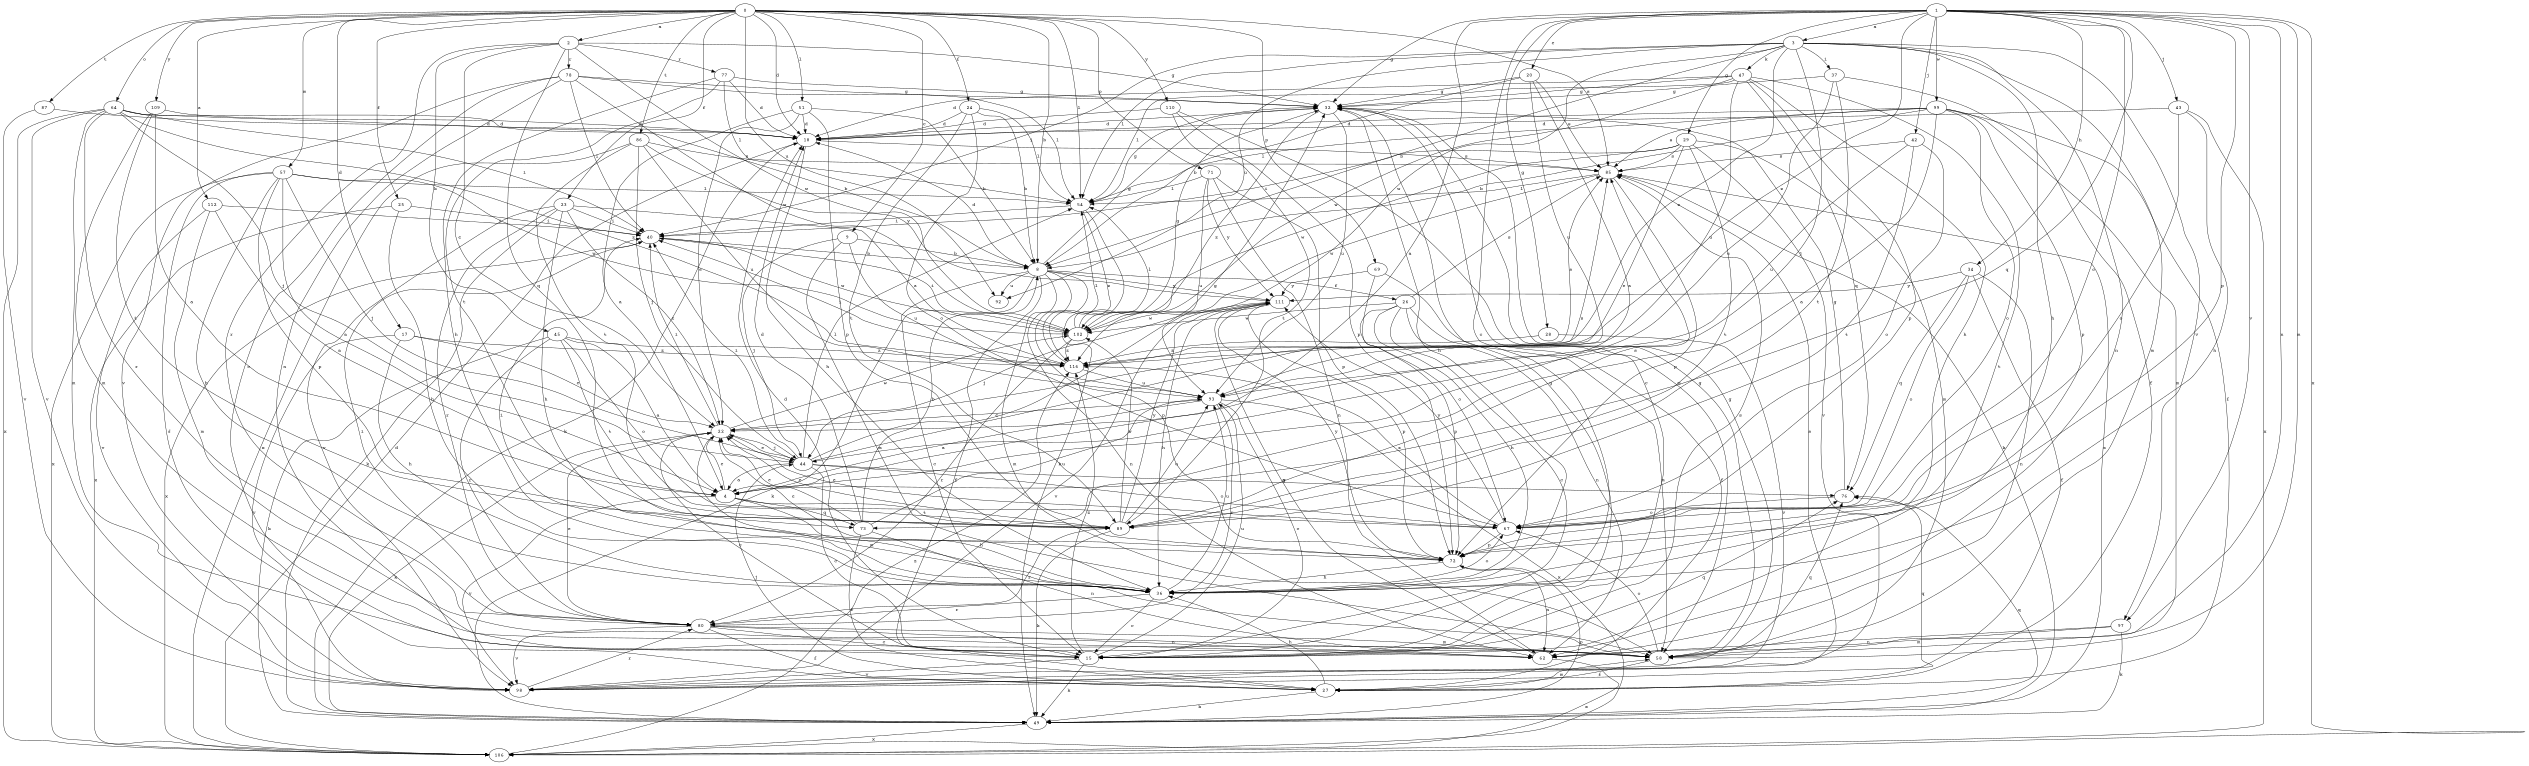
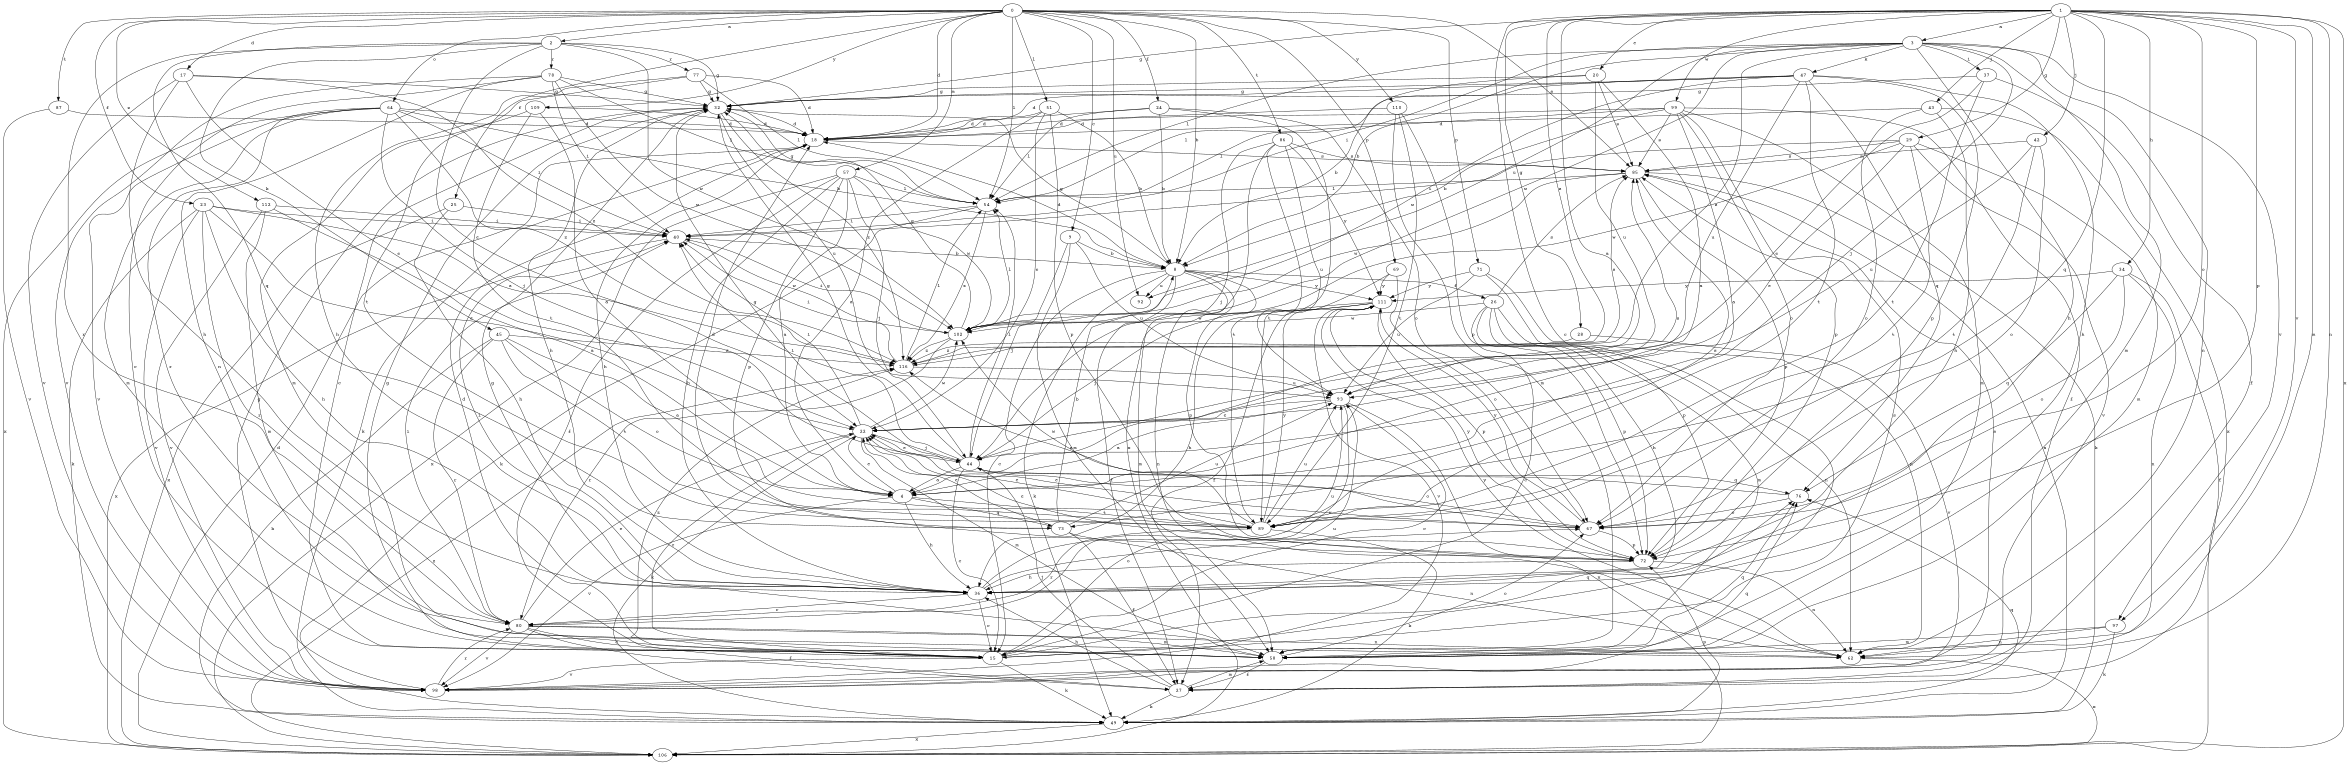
none -> (436, 86)
(1148, 191) -> none
(1850, 538) -> (1675, 381)
